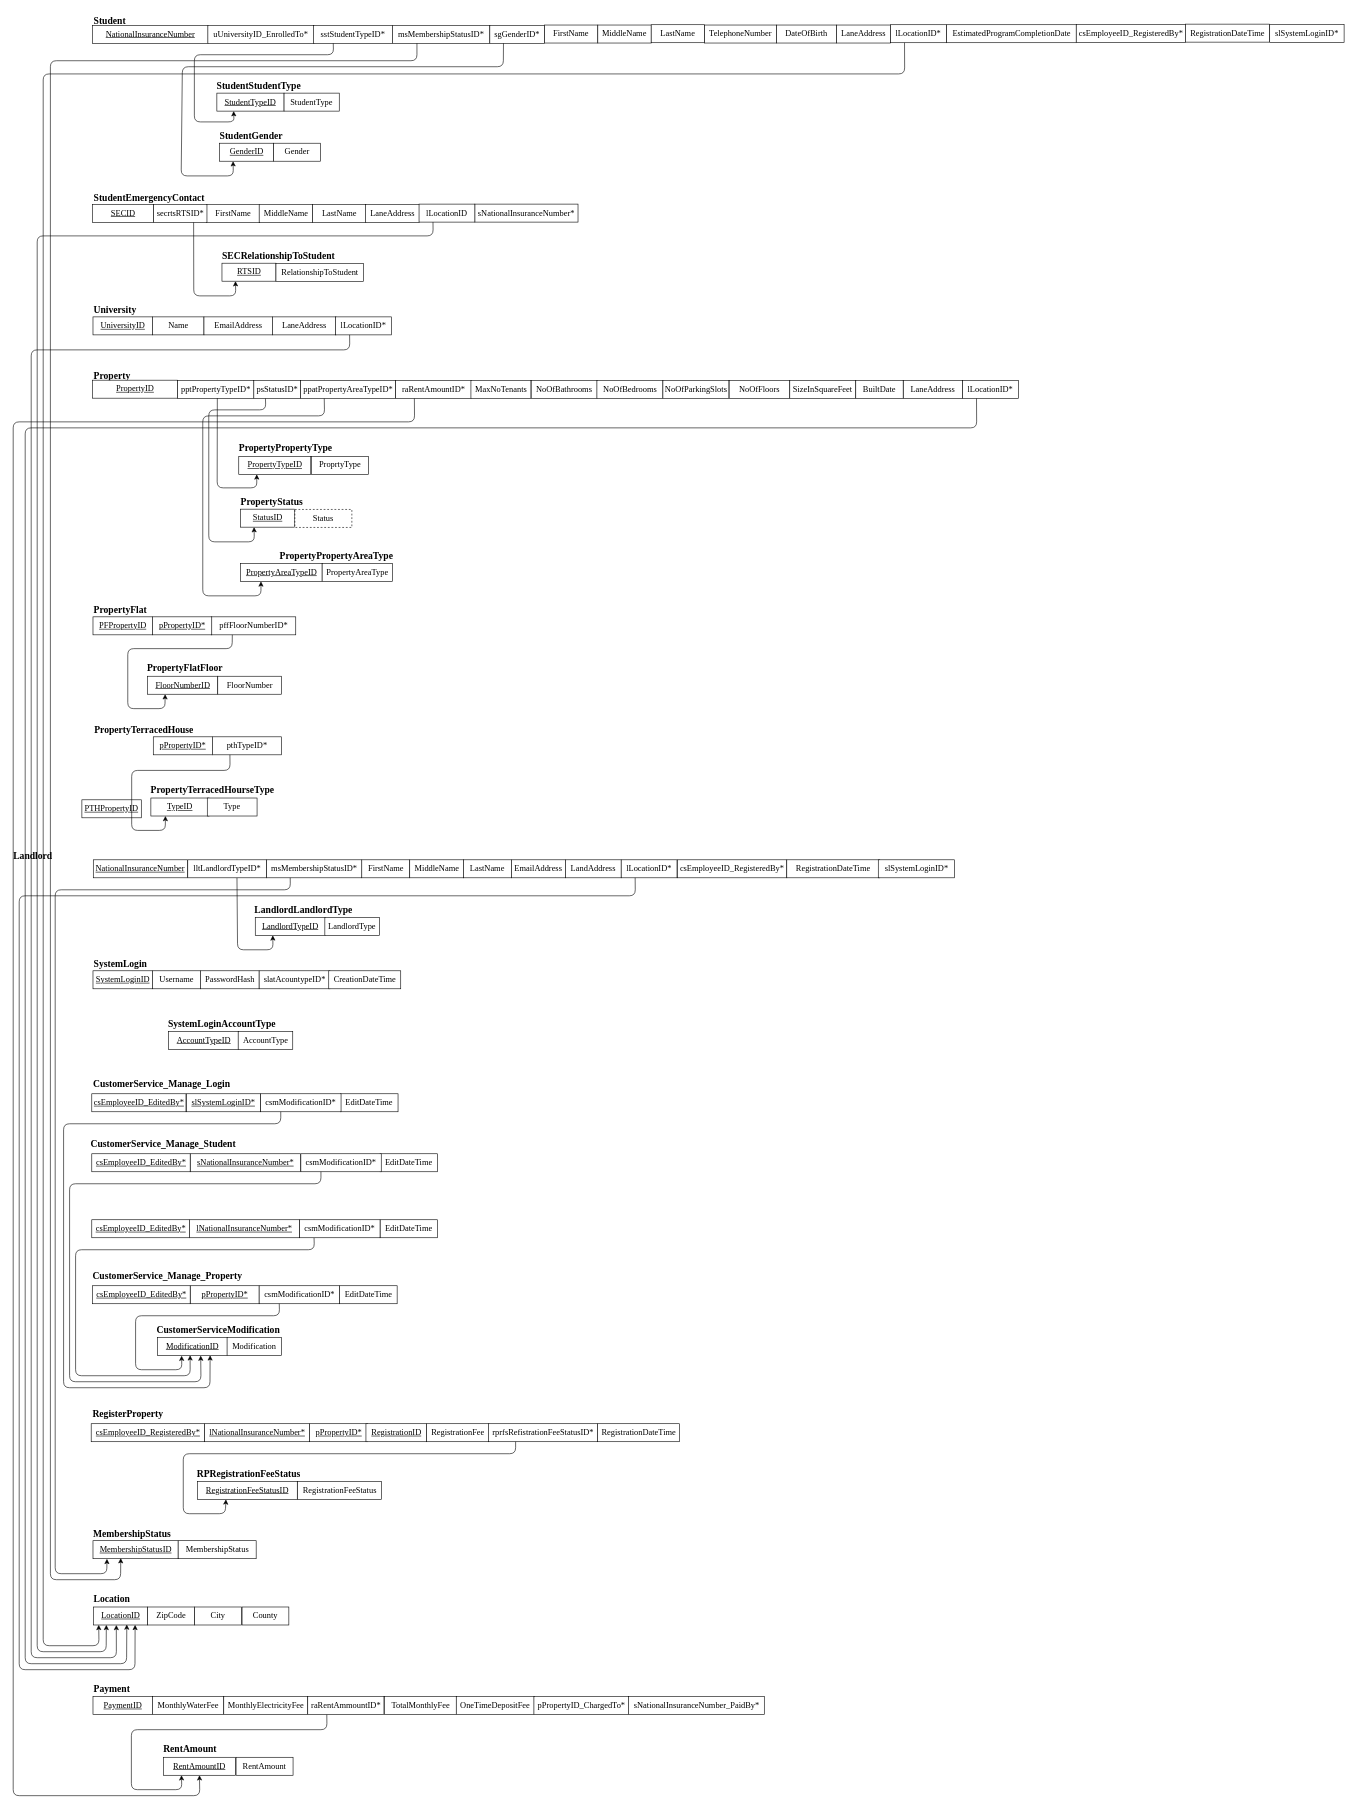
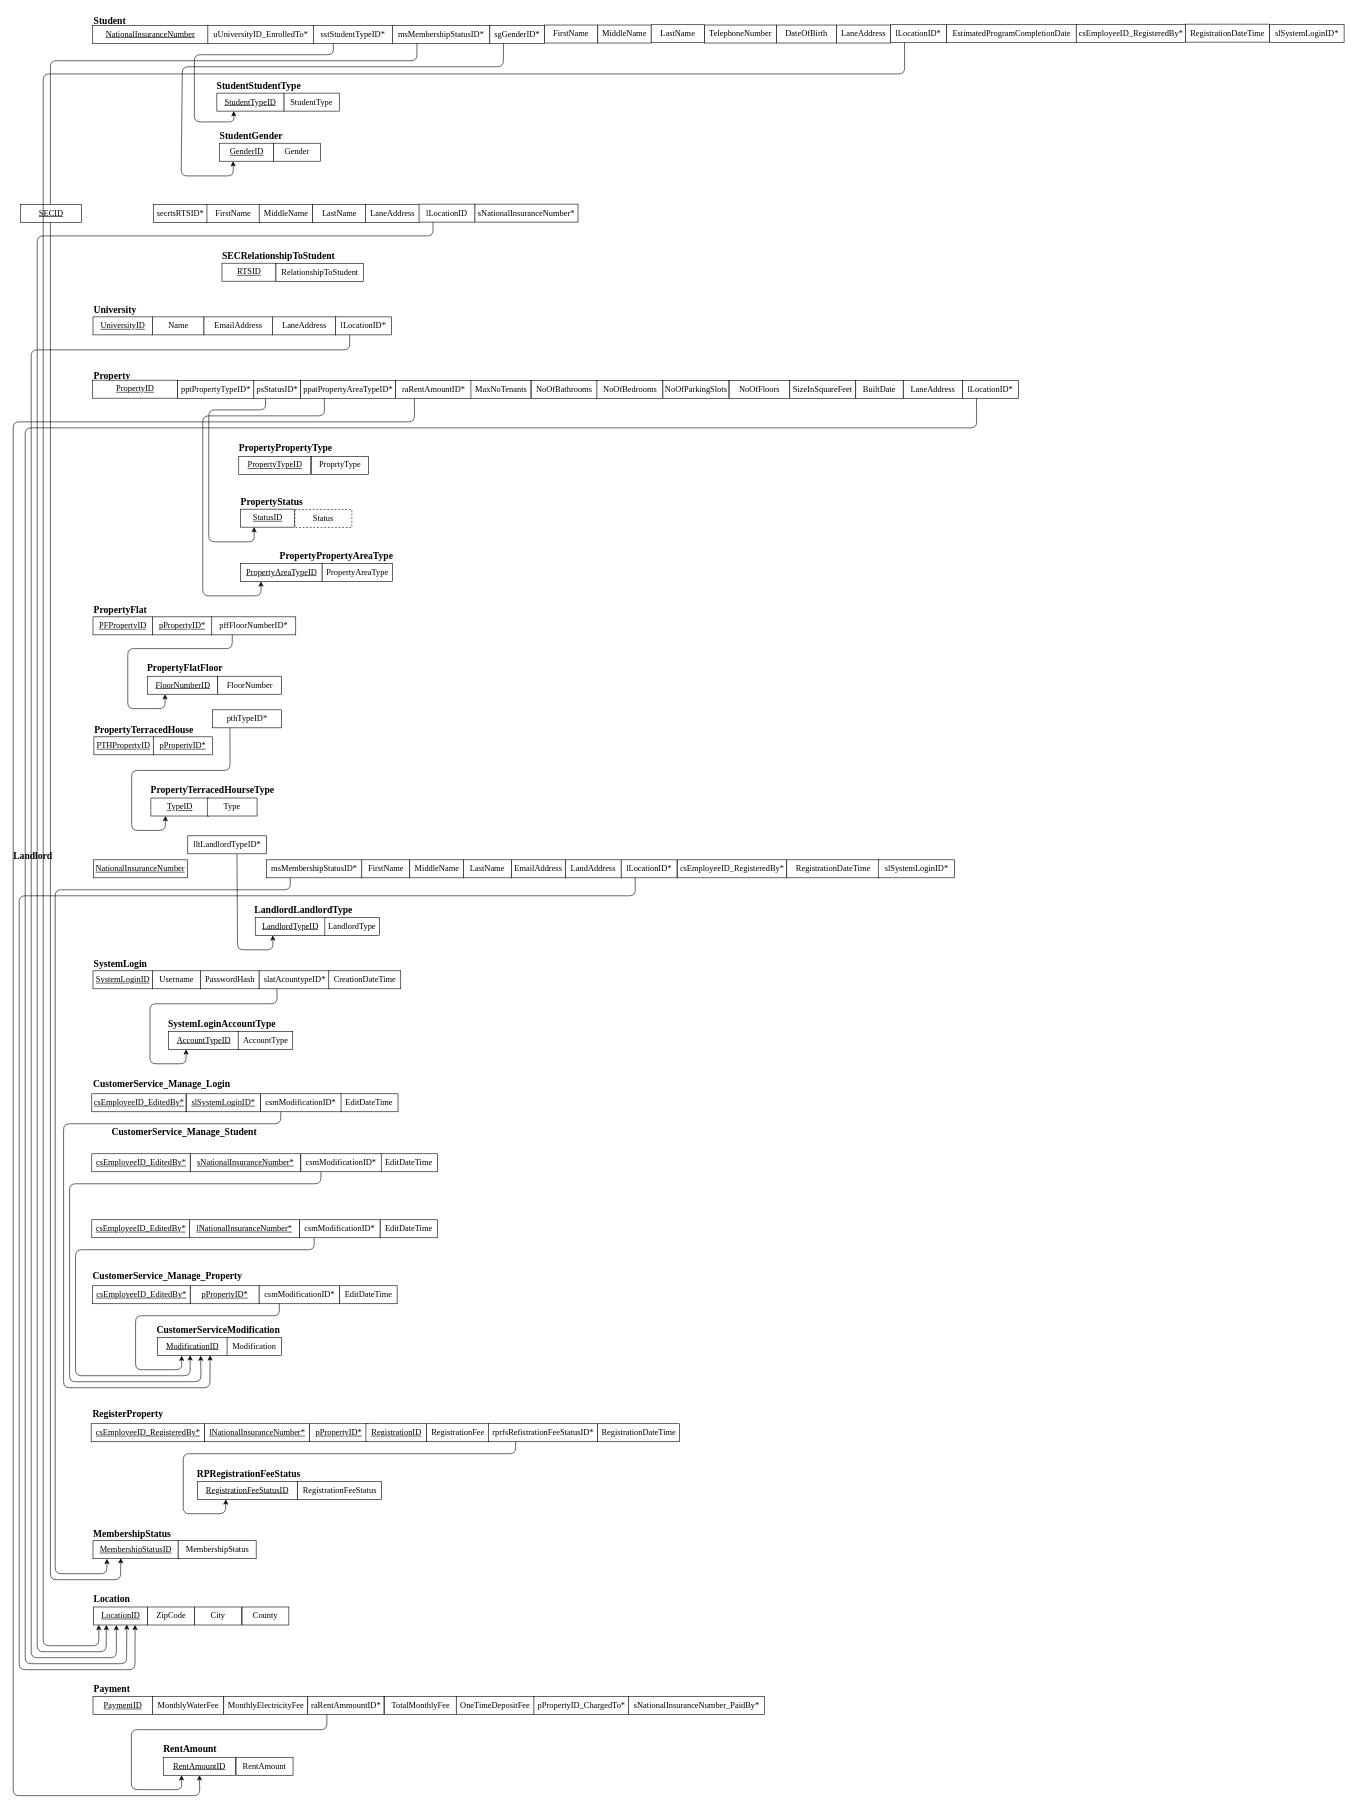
(149, 196) -> none
(123, 213) -> (51, 213)
(194, 233) -> none
(256, 486) -> none
(247, 746) -> (247, 719)
(112, 809) -> (124, 746)
(227, 869) -> (227, 845)
none -> (273, 1004)
(162, 1142) -> (183, 1130)
